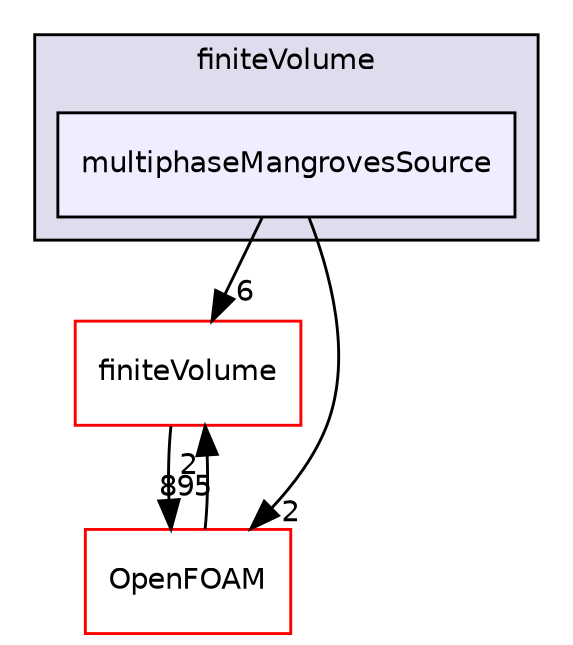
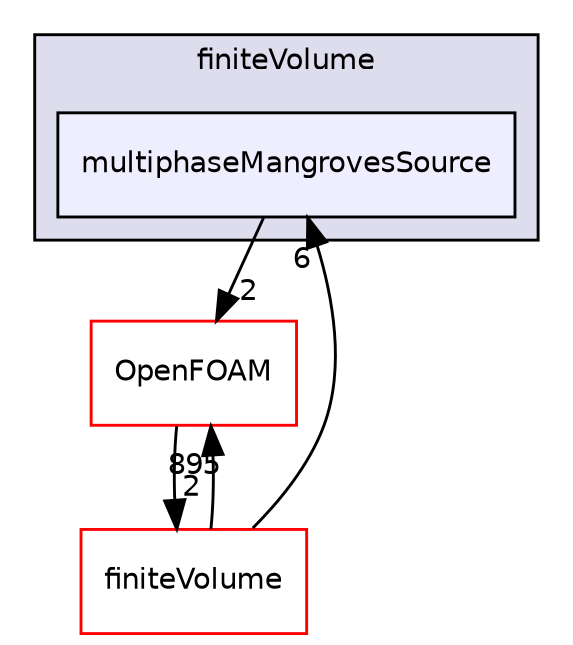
(243, 258) -> (331, 398)
